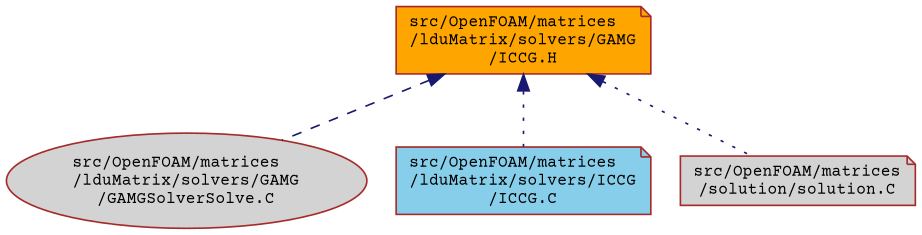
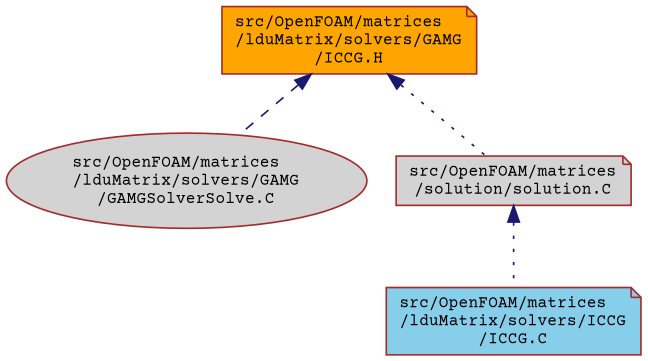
(523, 119) -> (514, 255)
